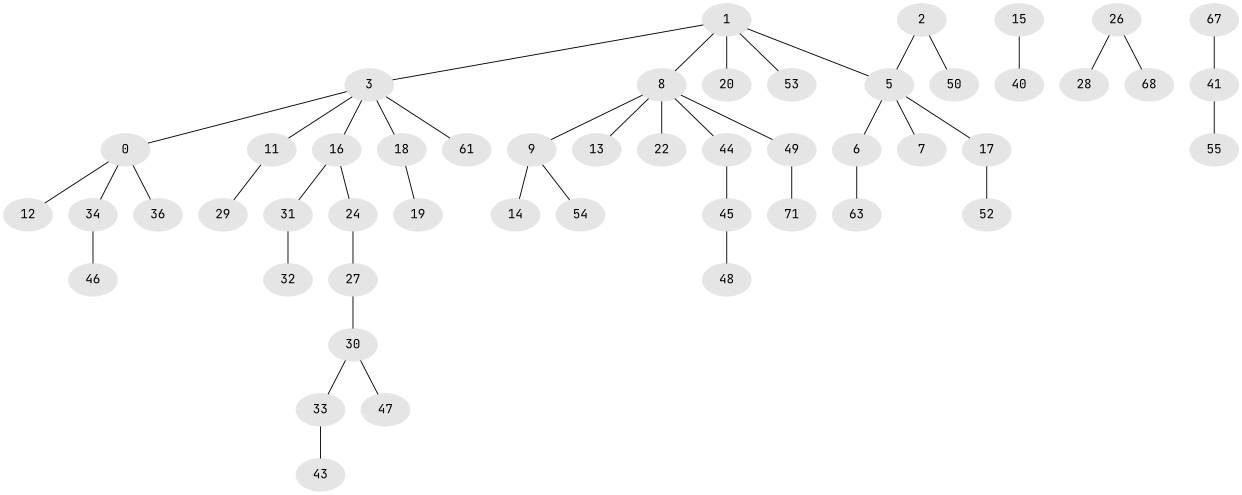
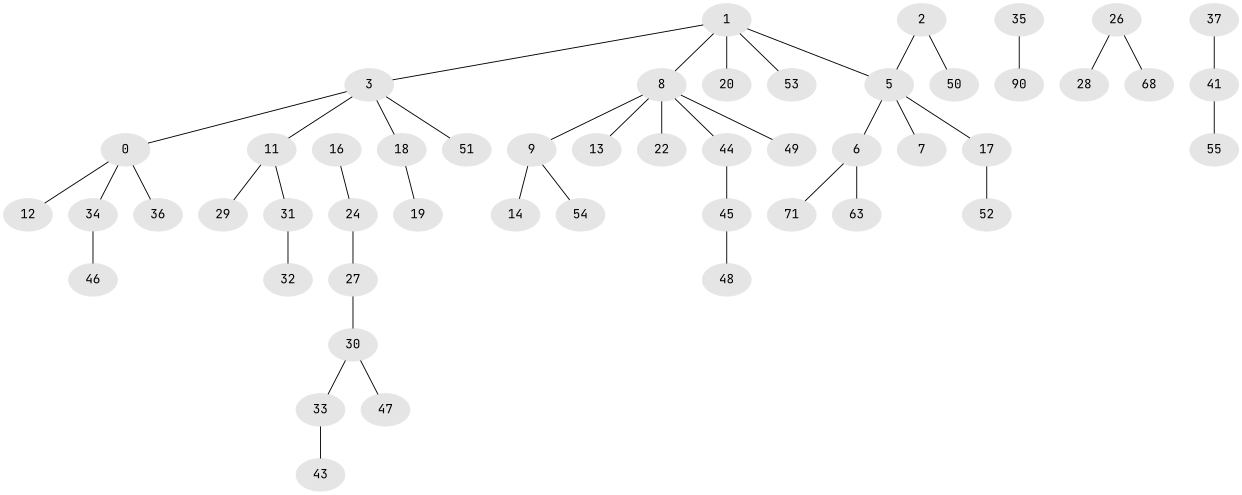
(1019, 20) -> (1019, 20)
(1214, 20) -> (1214, 20)
(1019, 85) -> (1019, 85)
(353, 117) -> none
(467, 150) -> (467, 150)
(312, 182) -> (280, 182)
(792, 182) -> (824, 182)
